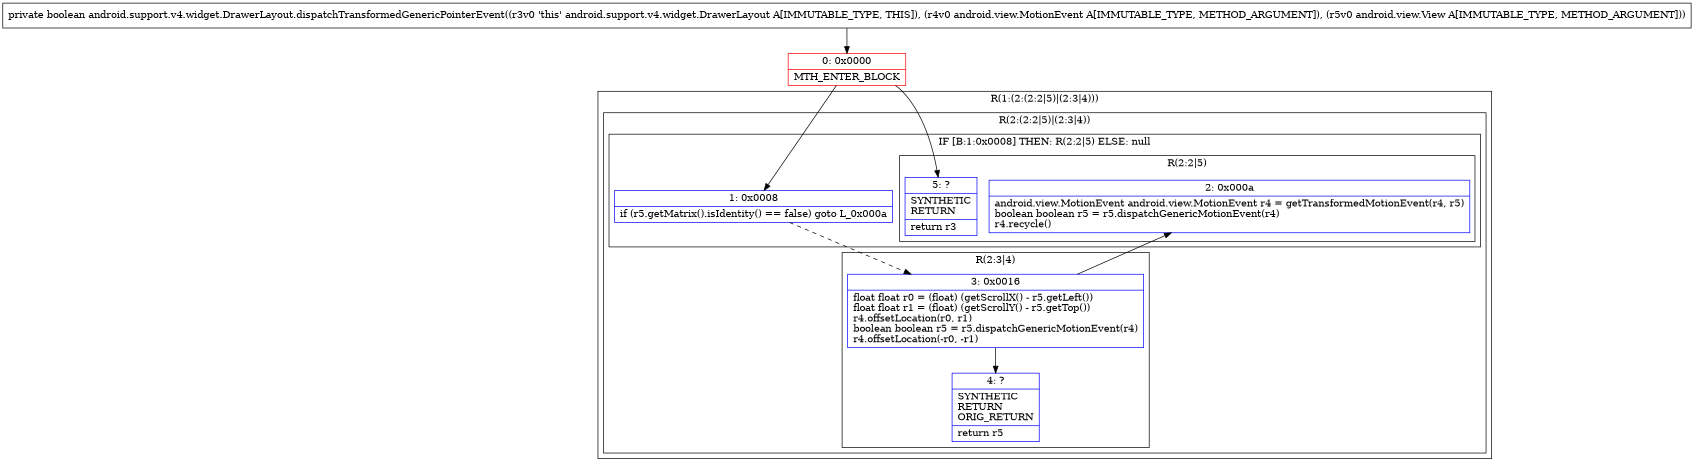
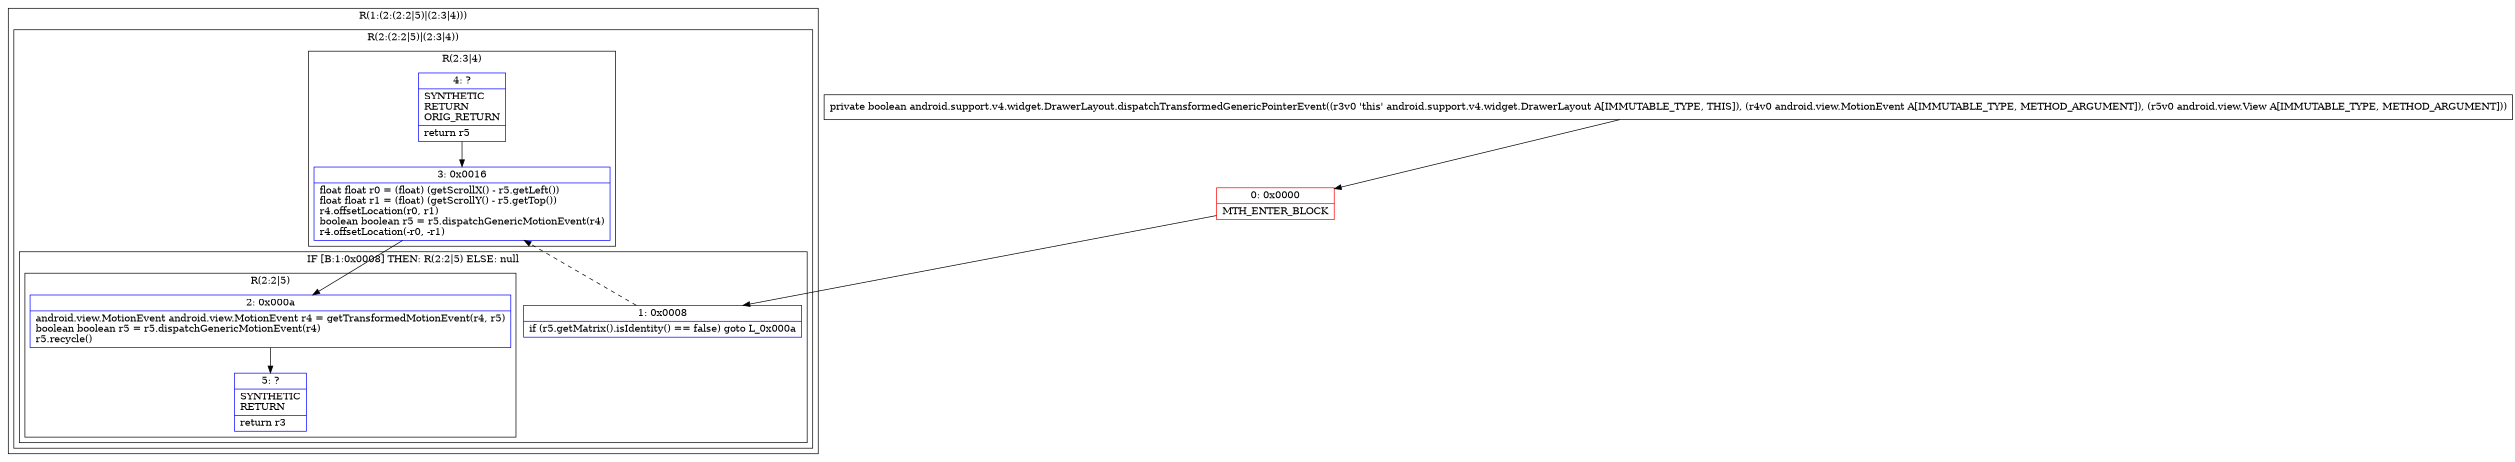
(923, 124) -> (270, 357)
(1023, 224) -> (64, 339)
(996, 357) -> (462, 151)
